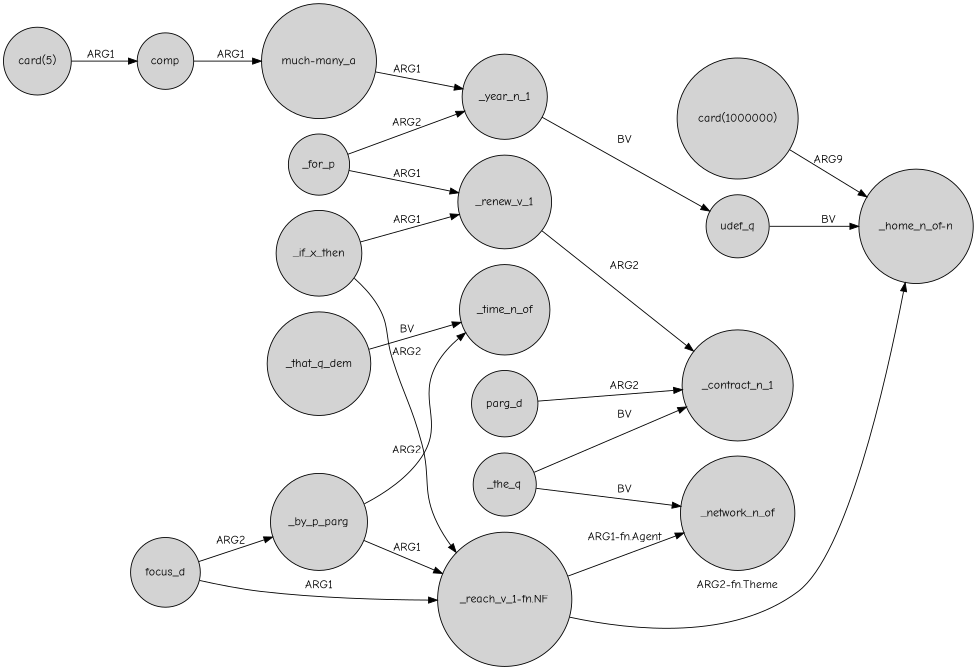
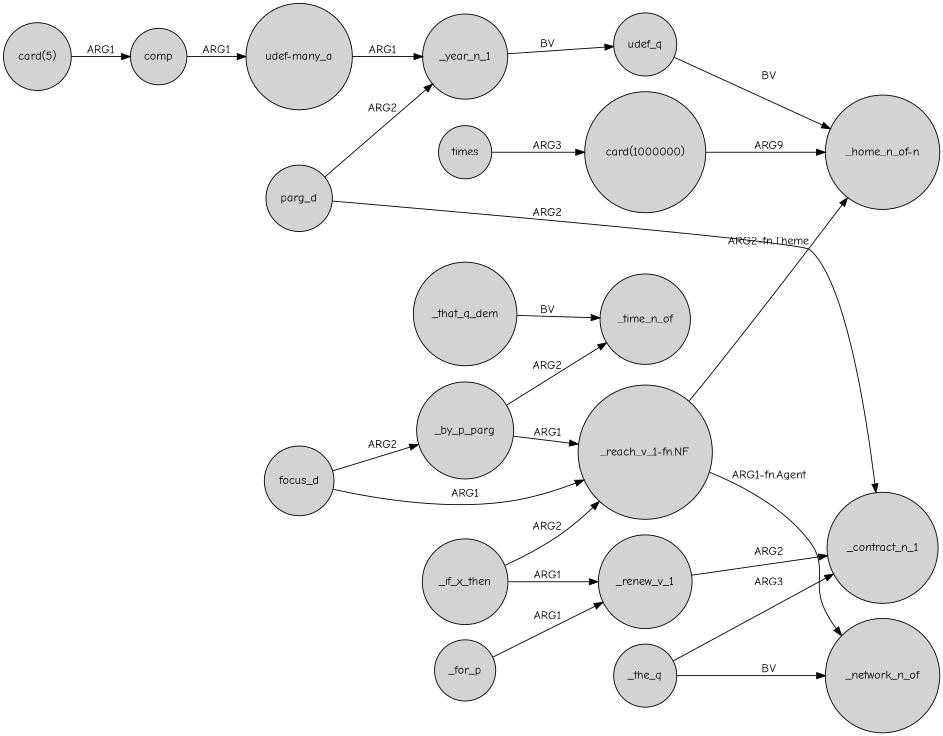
(319, 61) -> (299, 57)
(402, 134) -> (375, 133)
none -> (465, 152)
(625, 415) -> (769, 582)
